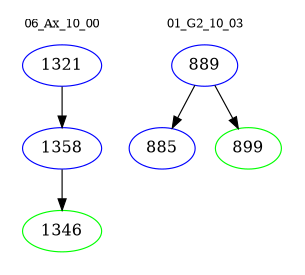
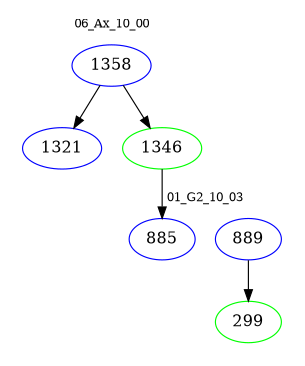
(62, 101) -> (90, 102)
(186, 102) -> (162, 194)
(248, 148) -> (248, 322)
